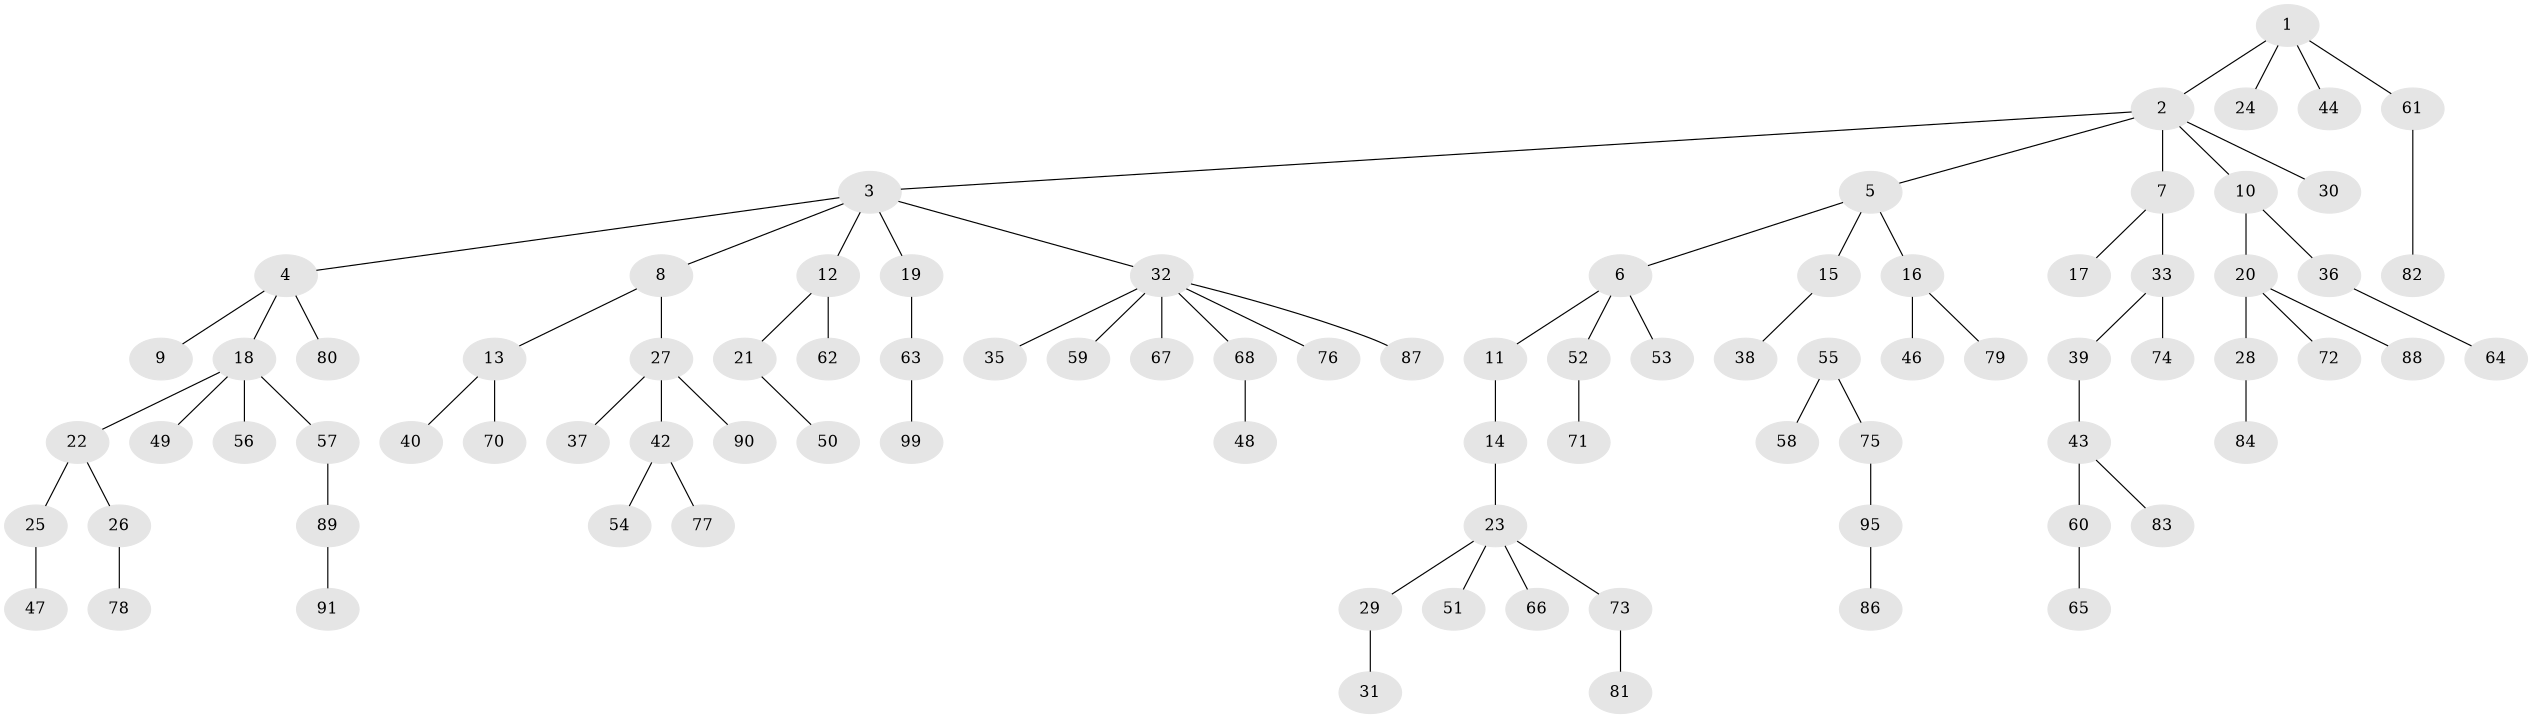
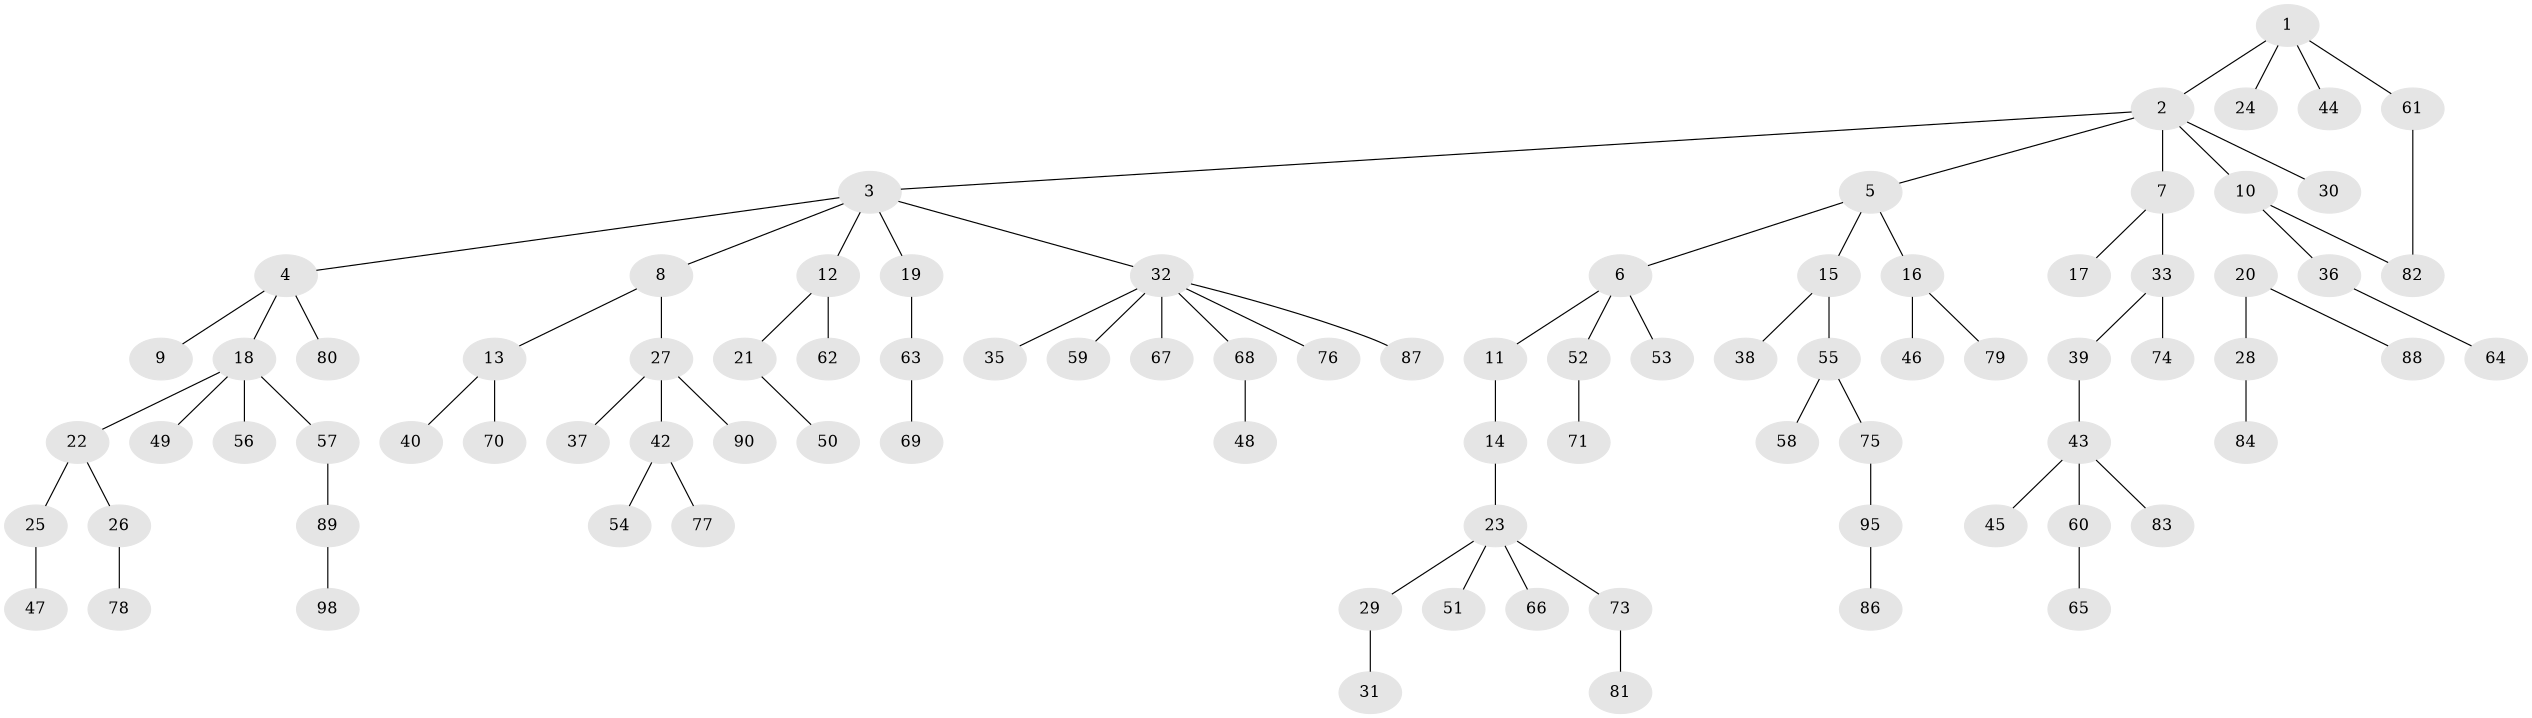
(2246, 234) -> (2329, 234)
none -> (1829, 317)
(2329, 359) -> none
(912, 442) -> (912, 442)
none -> (1996, 526)
(328, 609) -> (328, 609)
